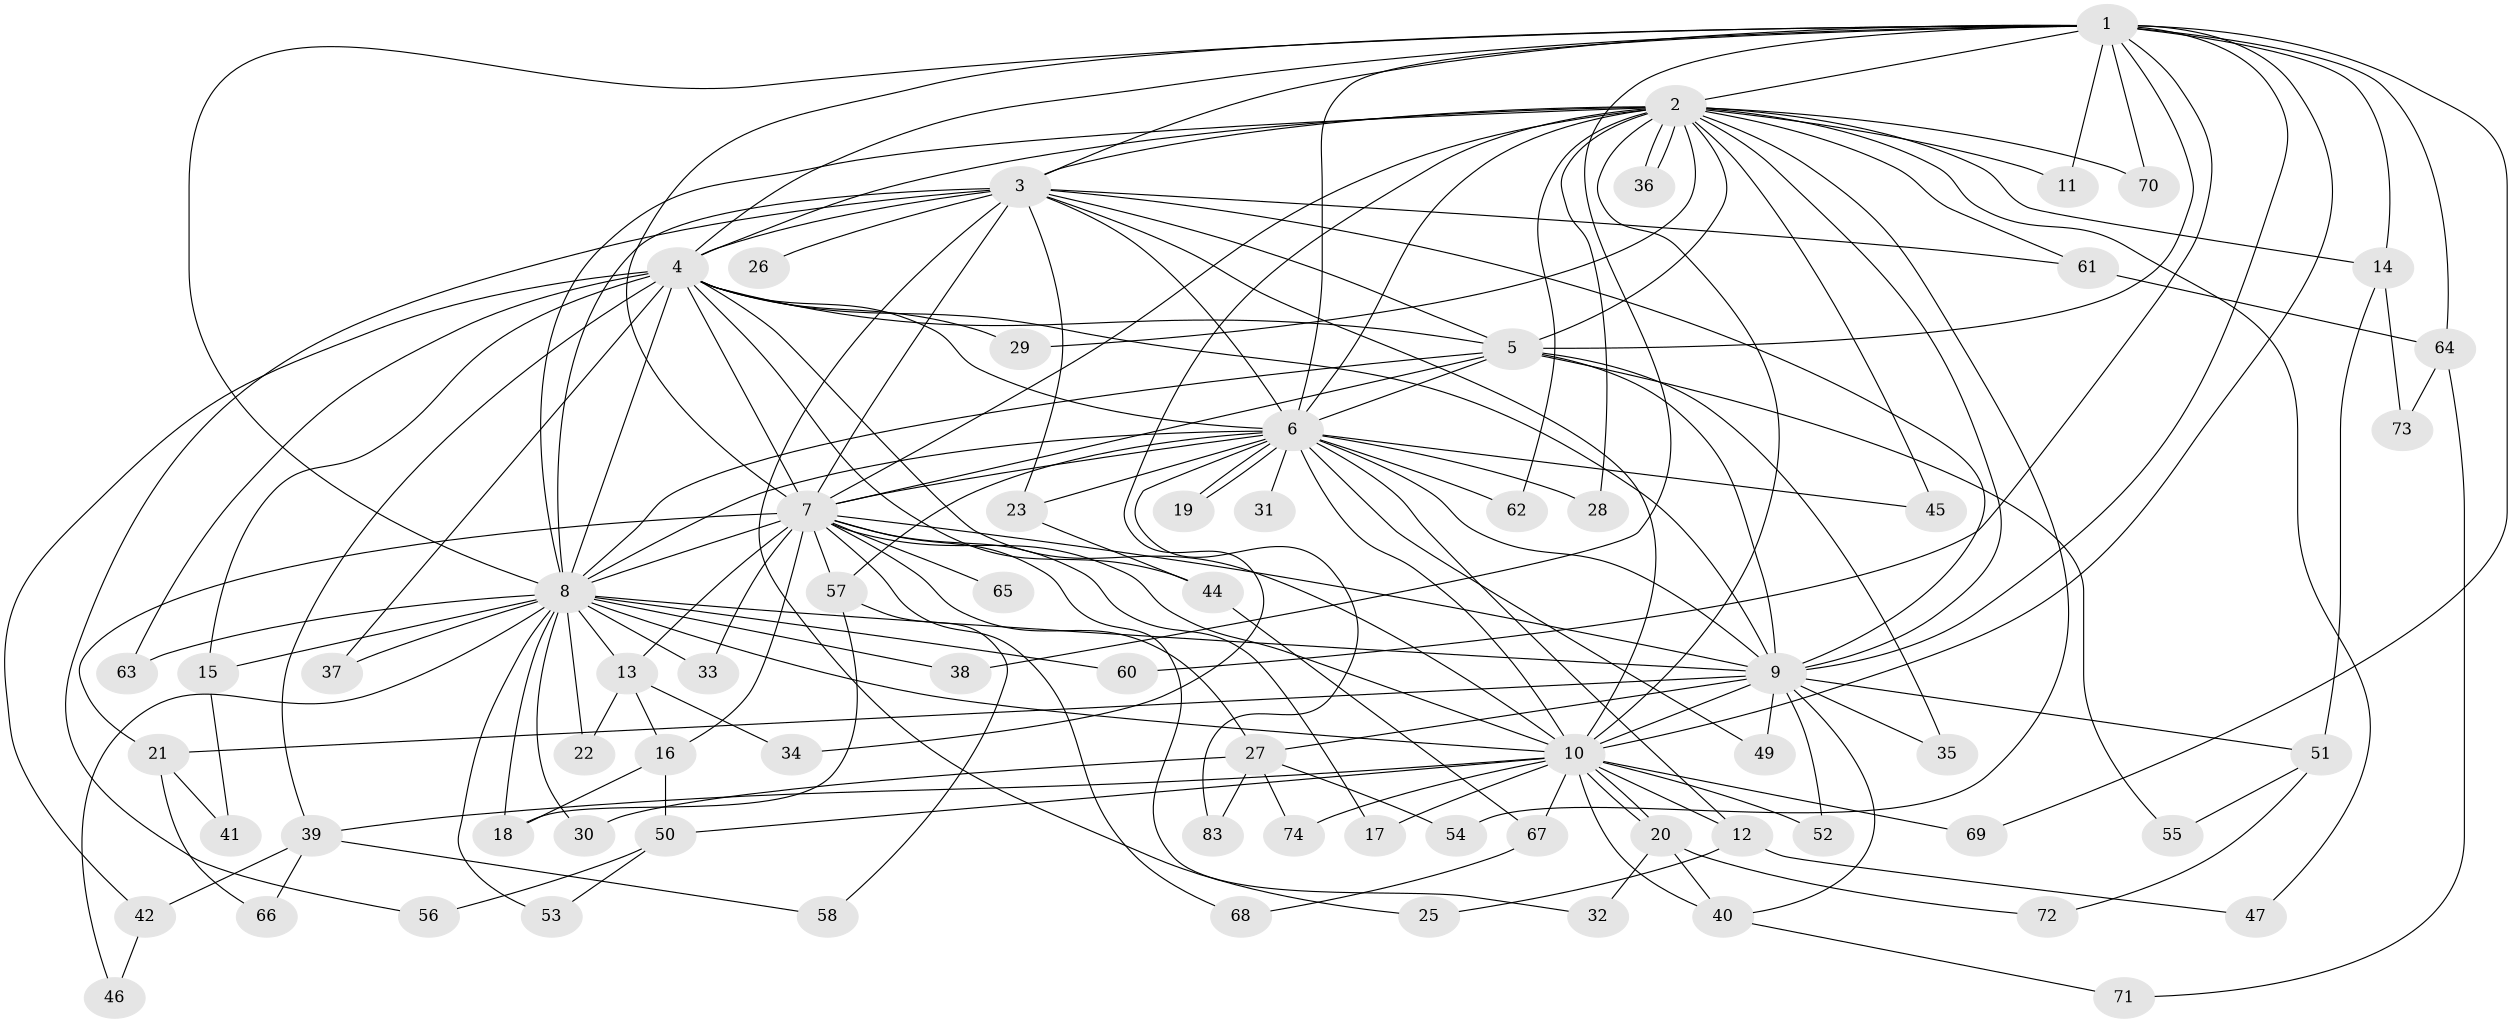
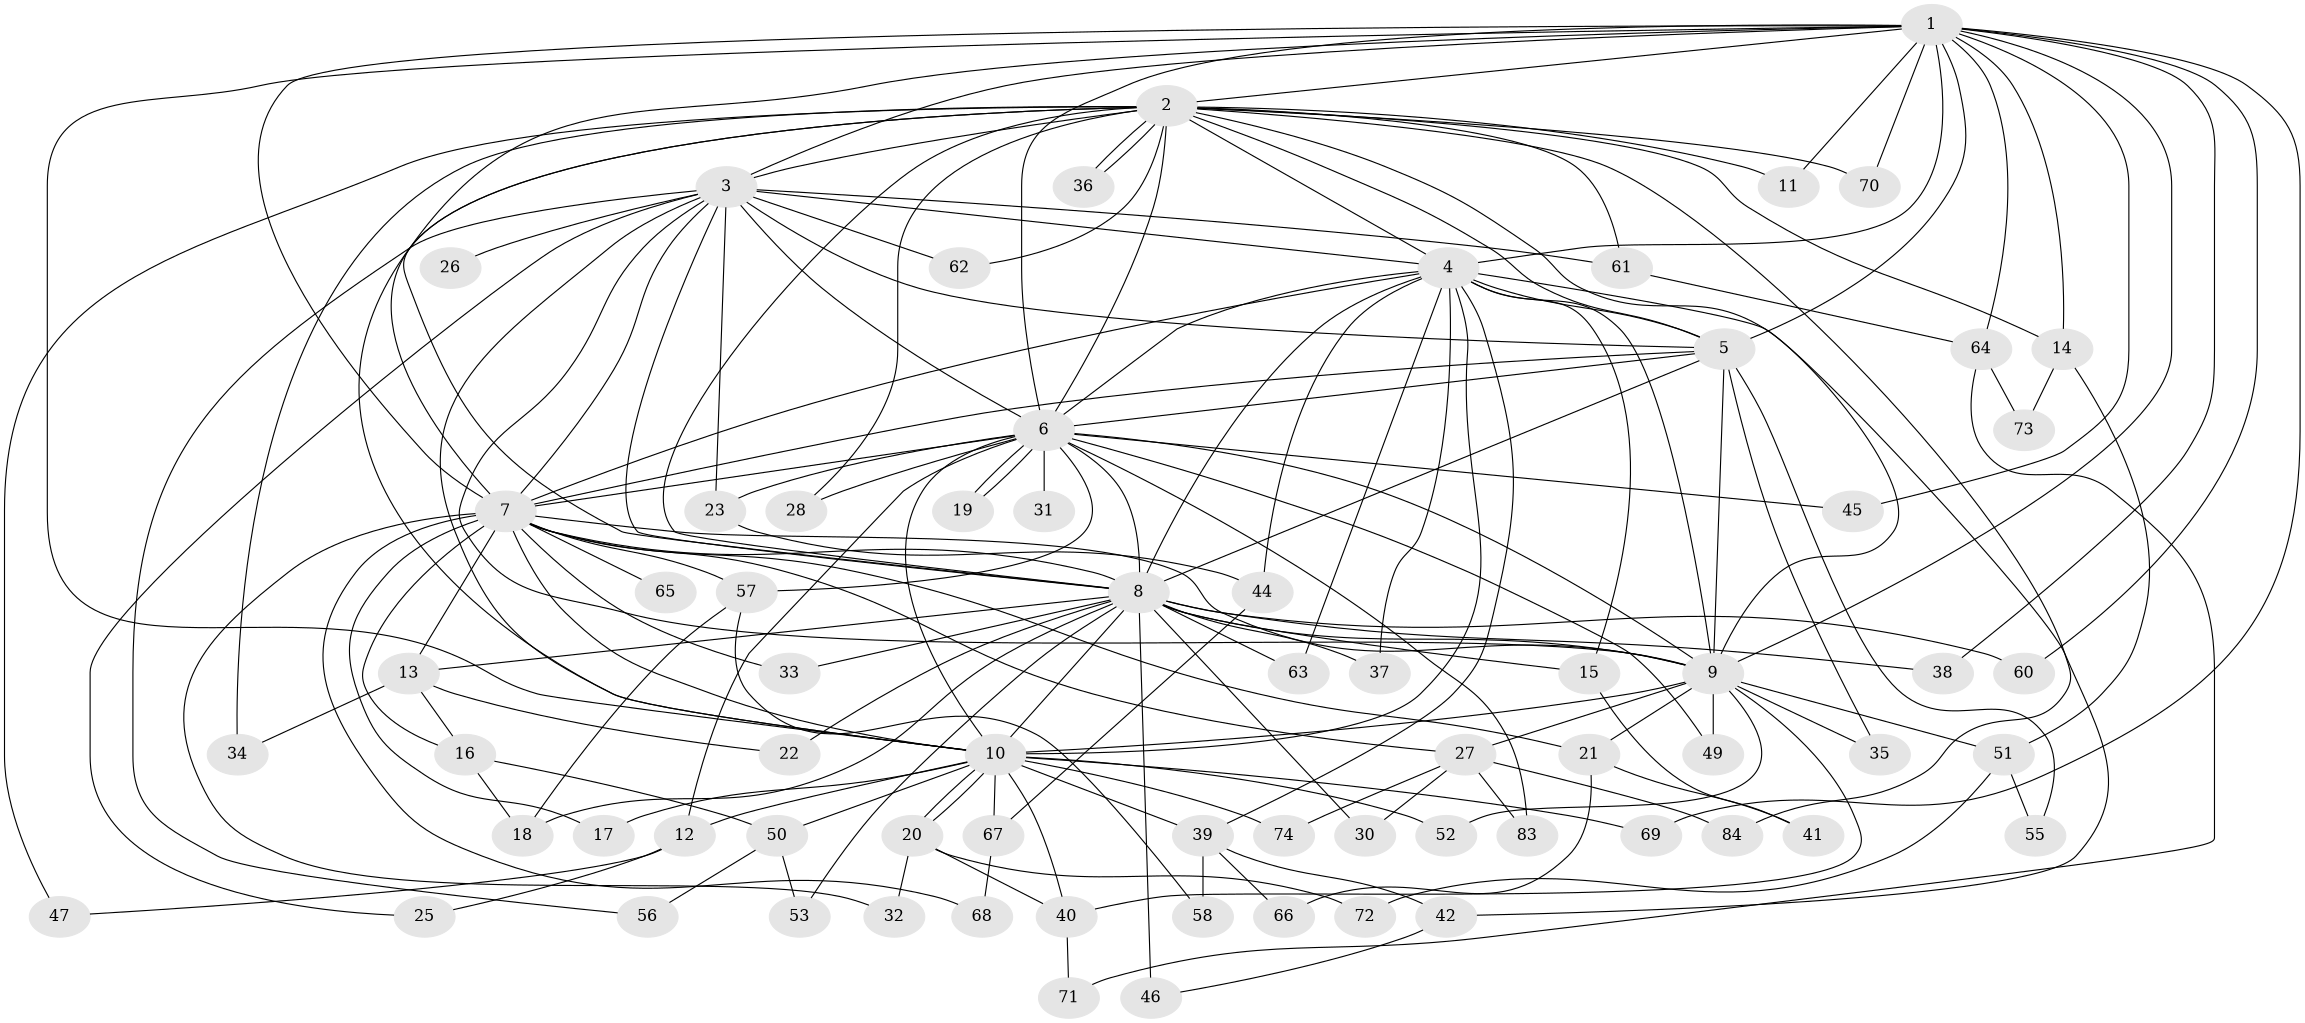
(1829, 295) -> (2129, 305)
(1020, 349) -> none
(1407, 468) -> (834, 225)
(1456, 836) -> (1732, 836)
